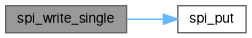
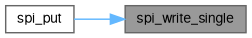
(145, 19) -> (92, 19)
